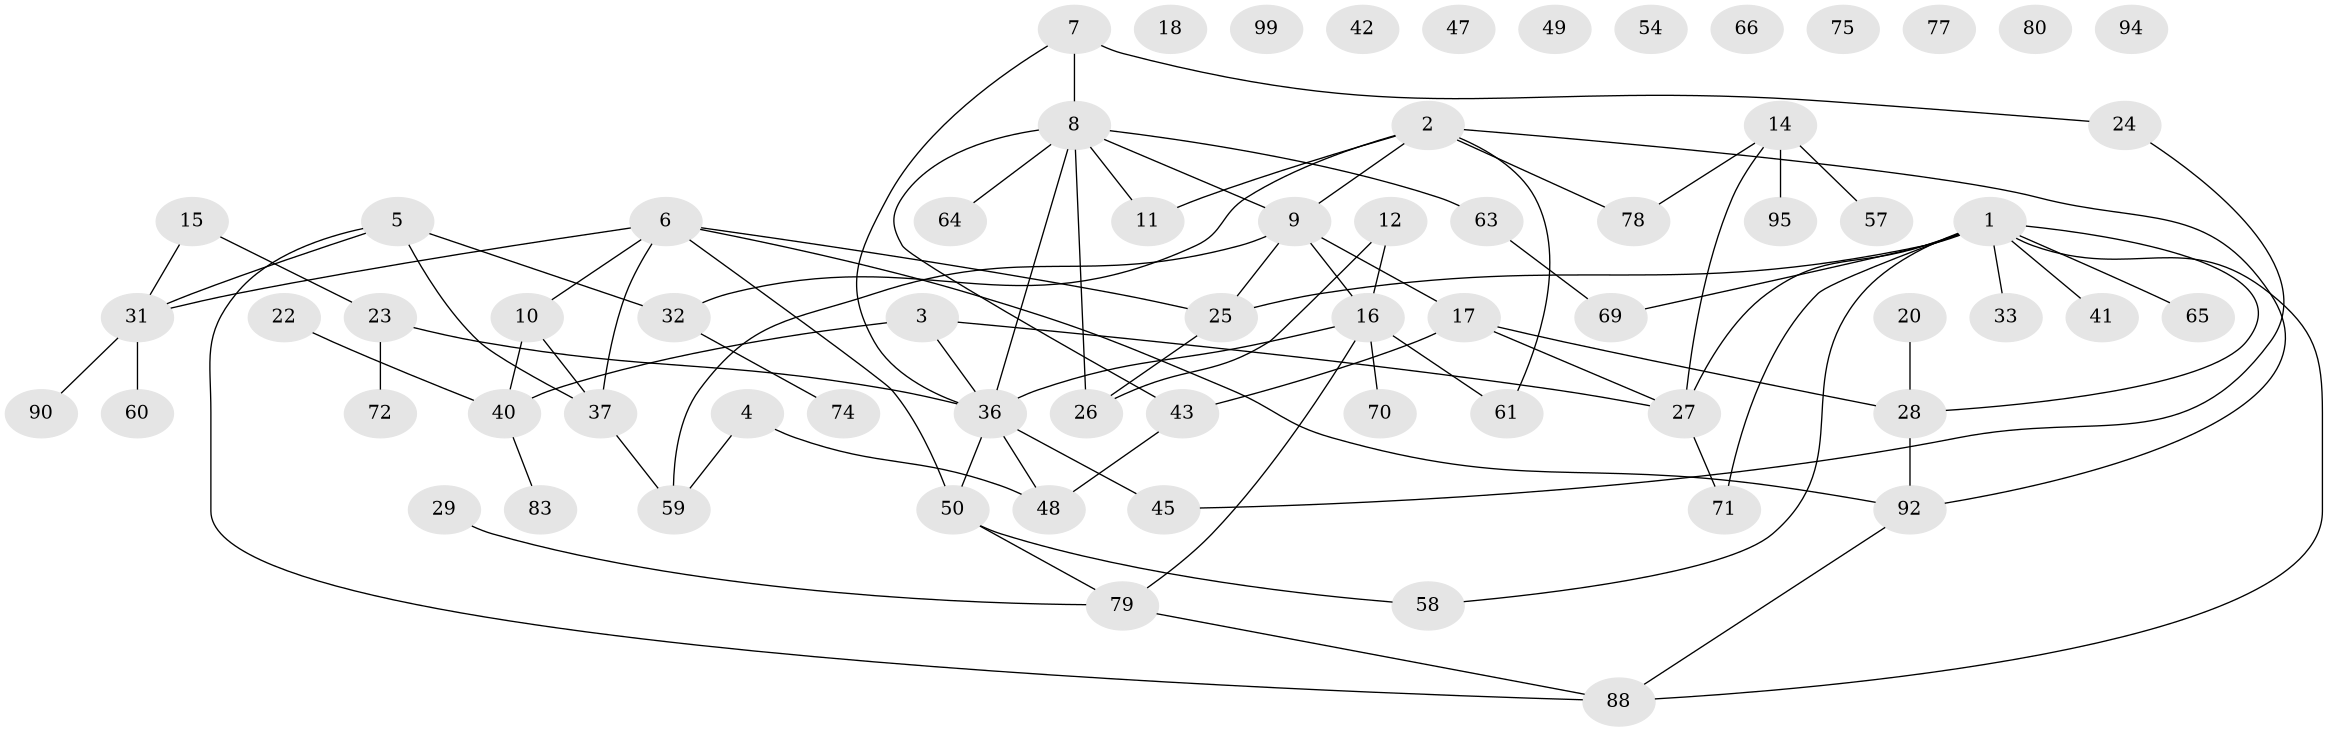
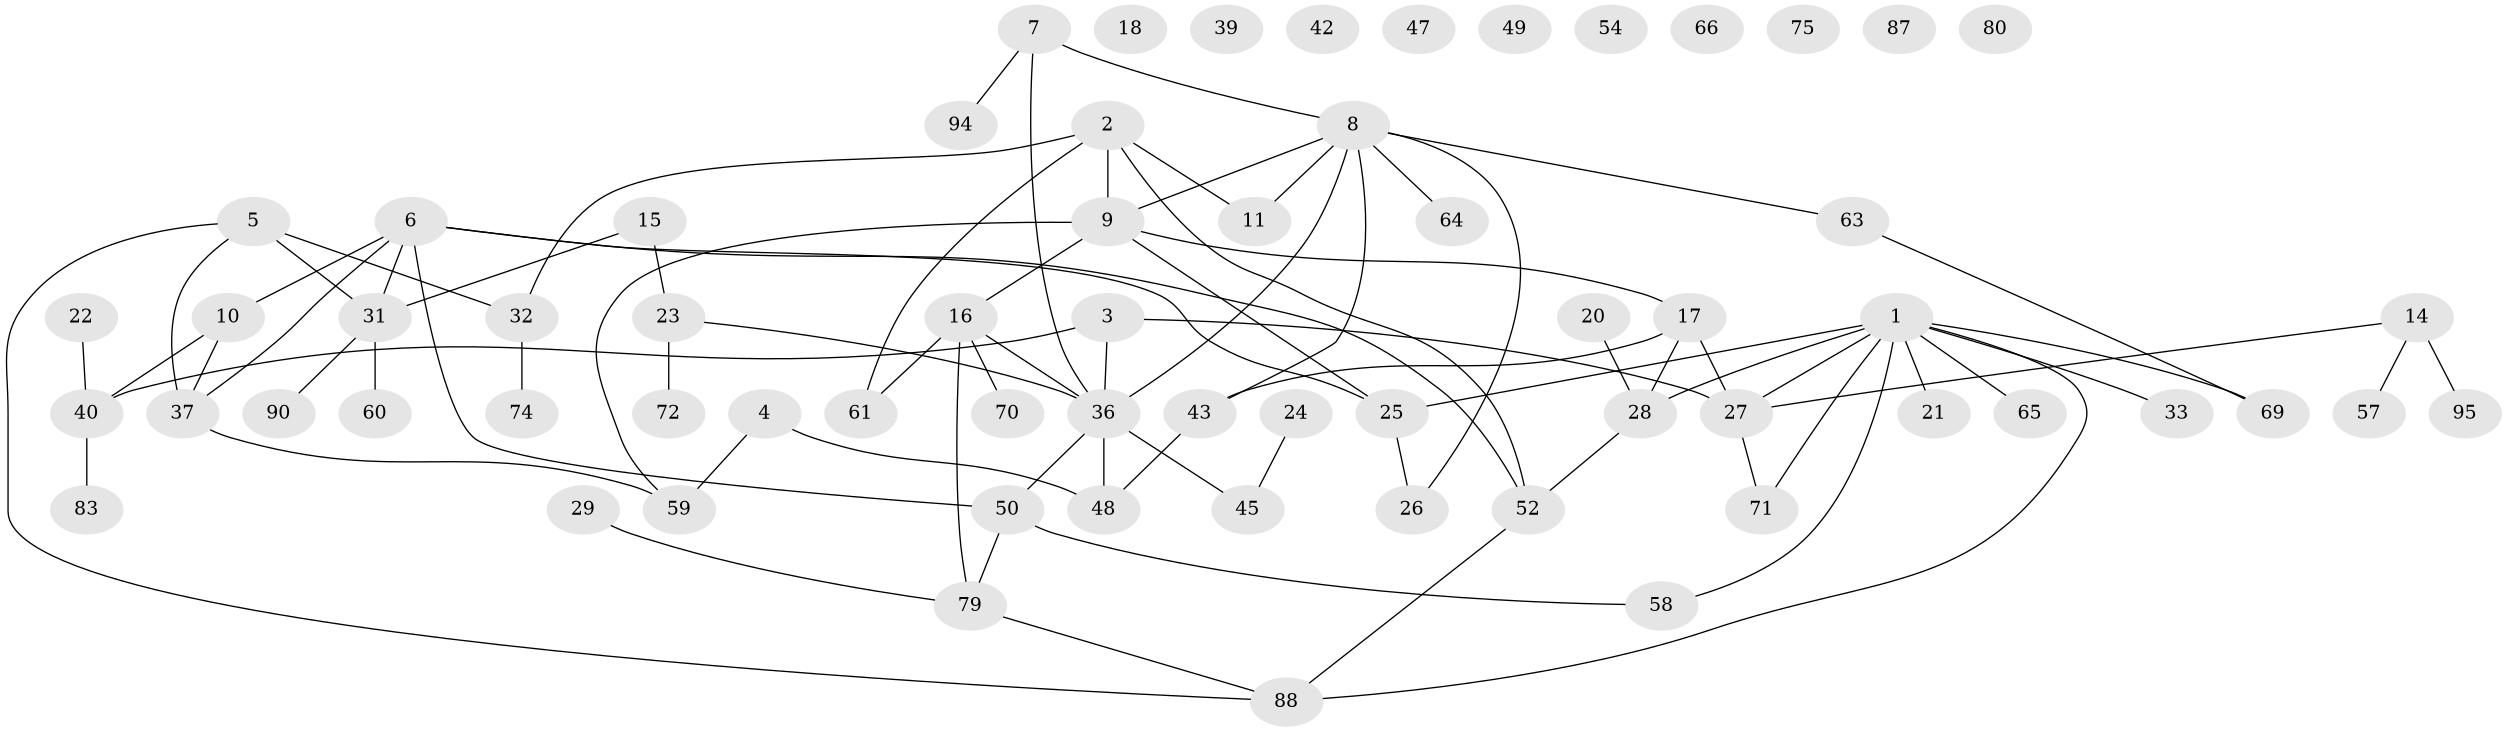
(1267, 29) -> (1227, 29)
(1939, 29) -> (1899, 29)
(1593, 96) -> (998, 77)
(1391, 222) -> none
(1634, 222) -> none
(2102, 318) -> (1934, 414)
(1910, 510) -> (1528, 510)
